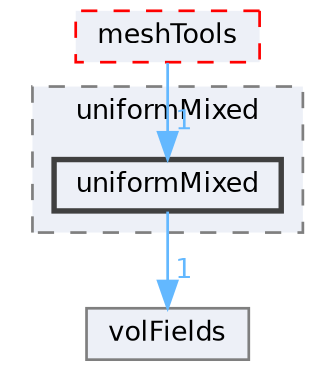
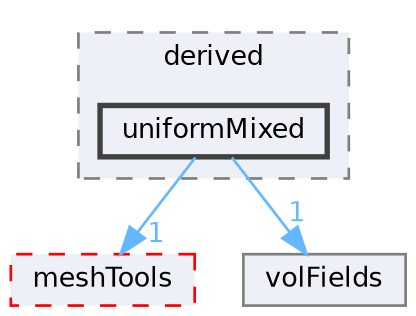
(168, 104) -> (166, 195)
(168, 112) -> (214, 58)
